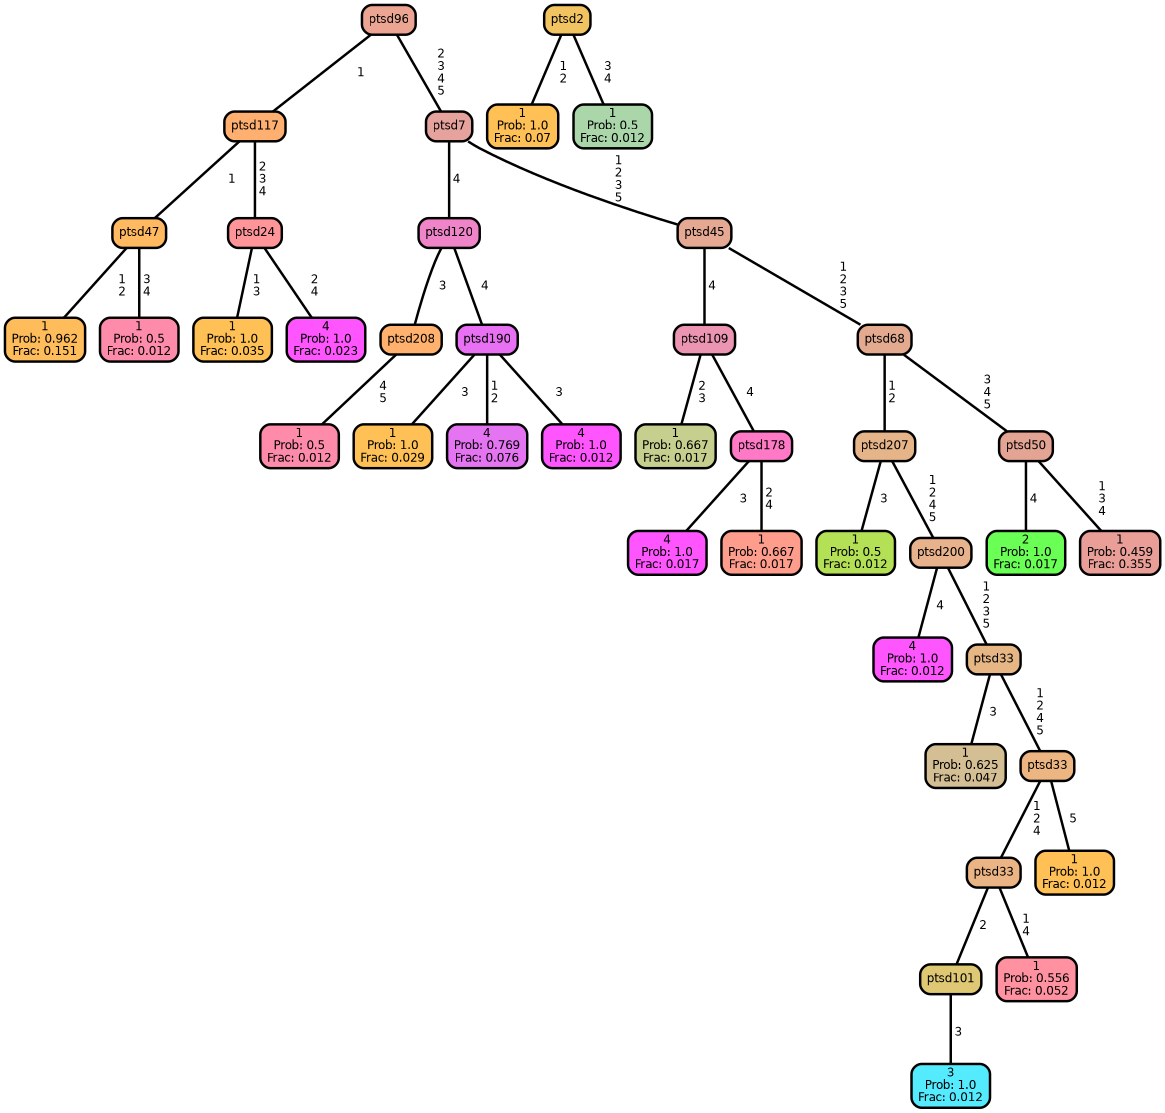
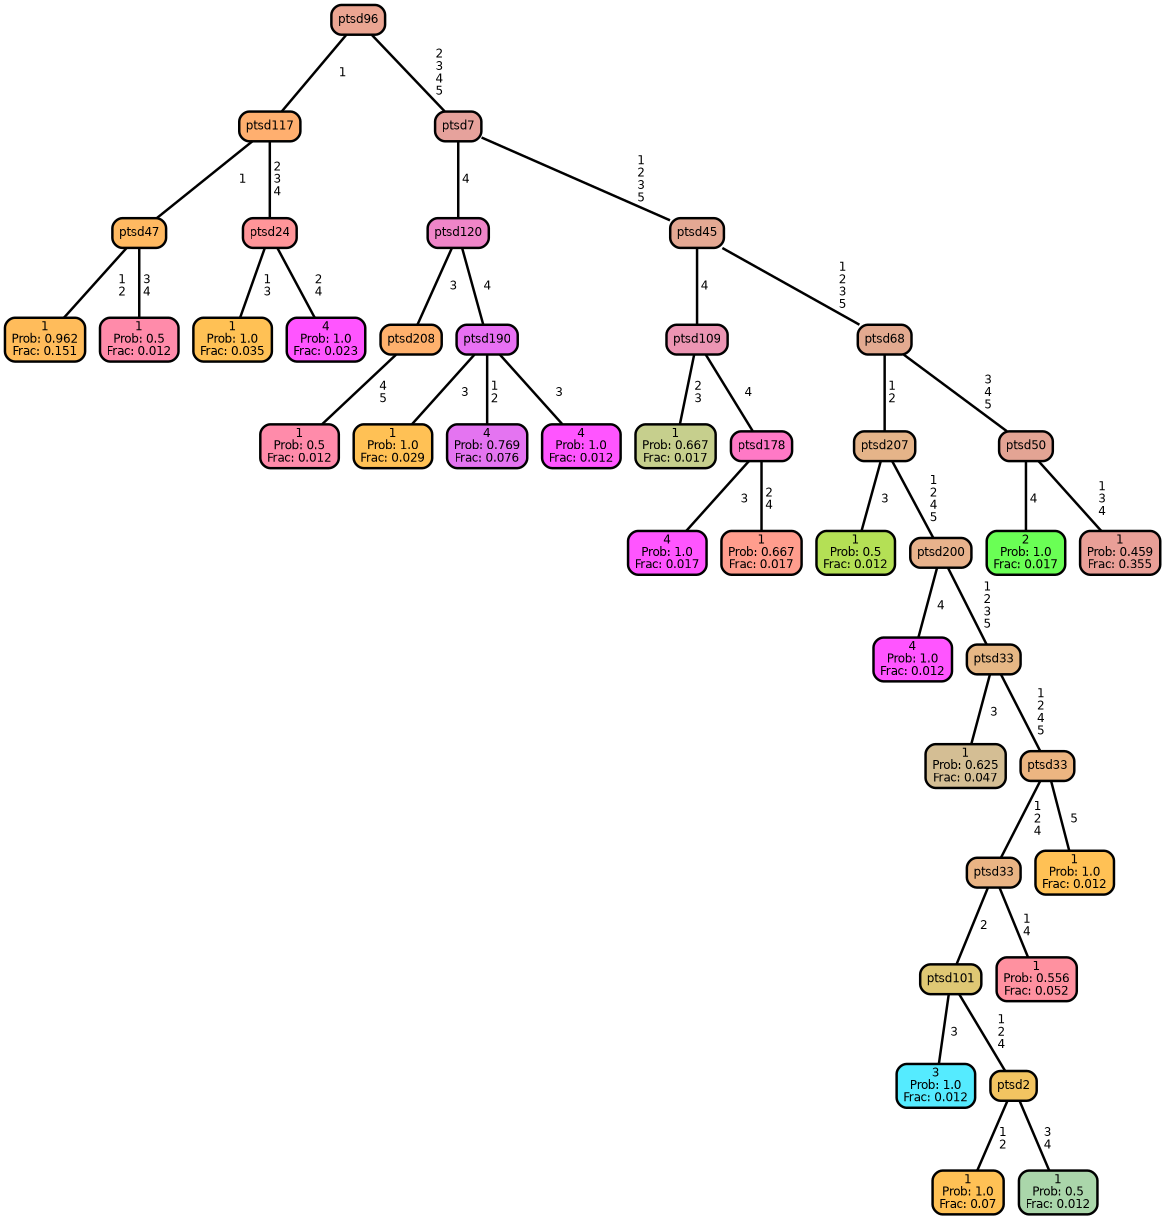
none -> (982, 1033)
